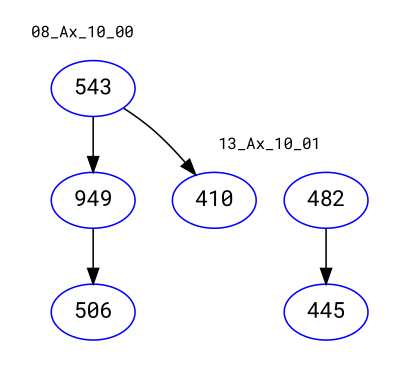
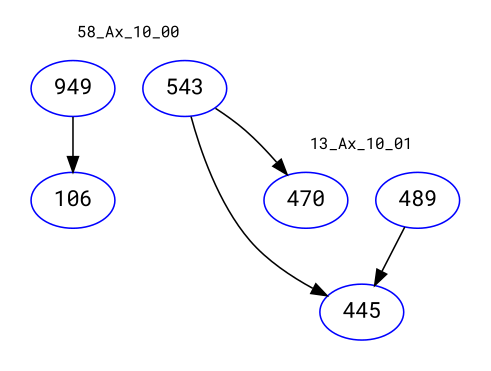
(83, 33) -> (129, 33)
(93, 137) -> (230, 212)
(214, 200) -> (306, 200)
(326, 200) -> (418, 200)
(93, 312) -> (73, 200)
